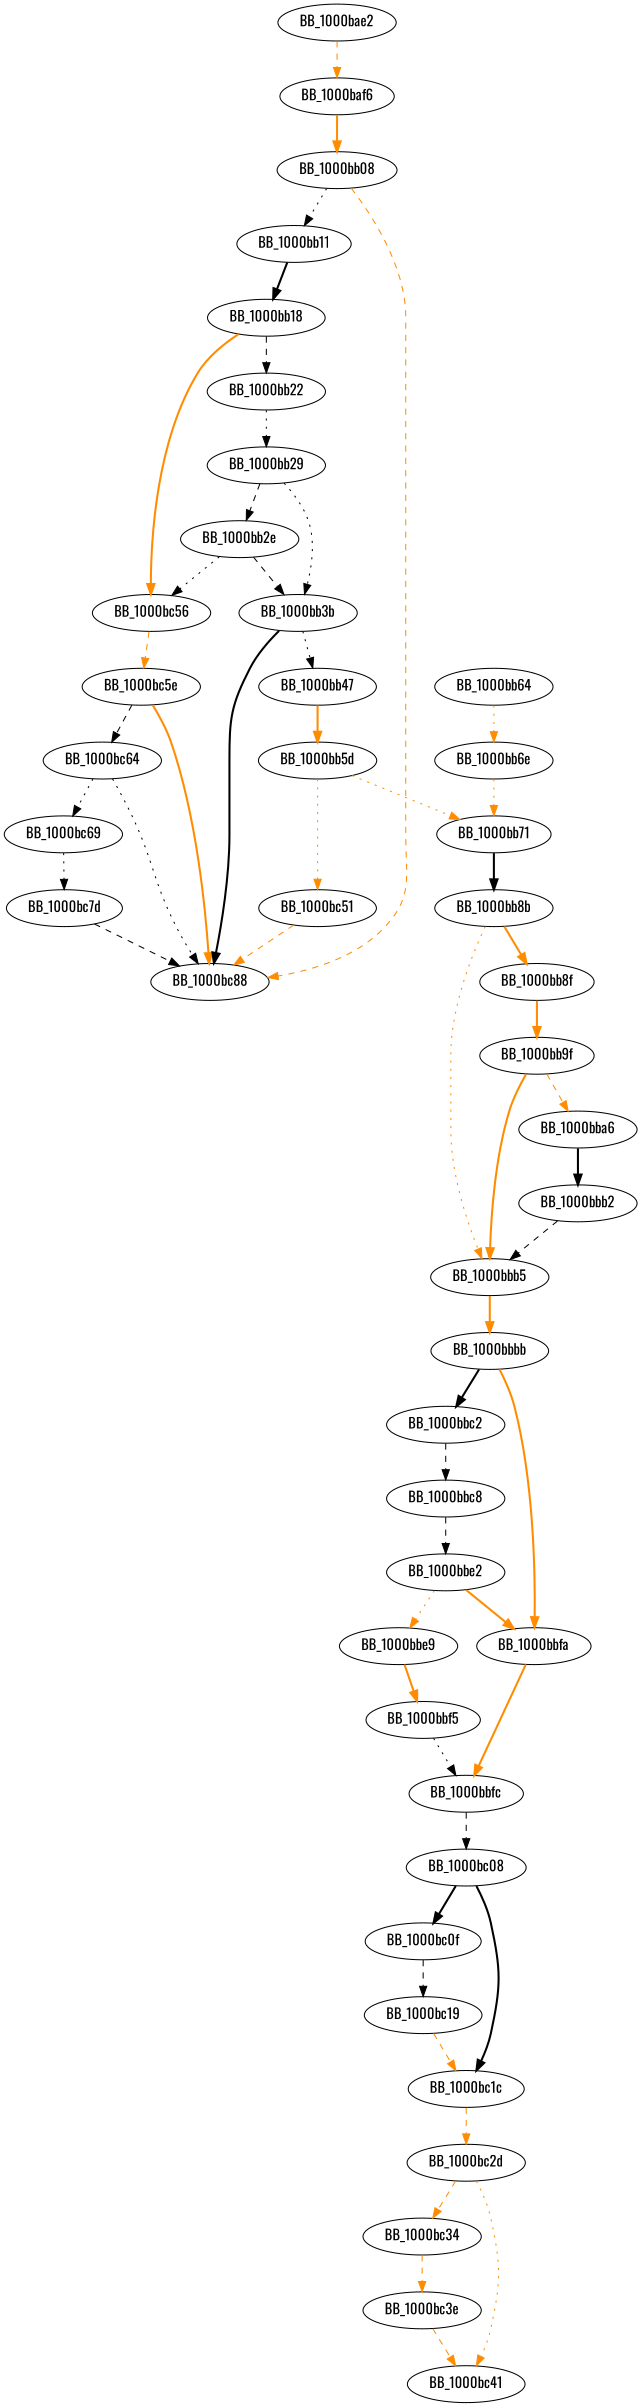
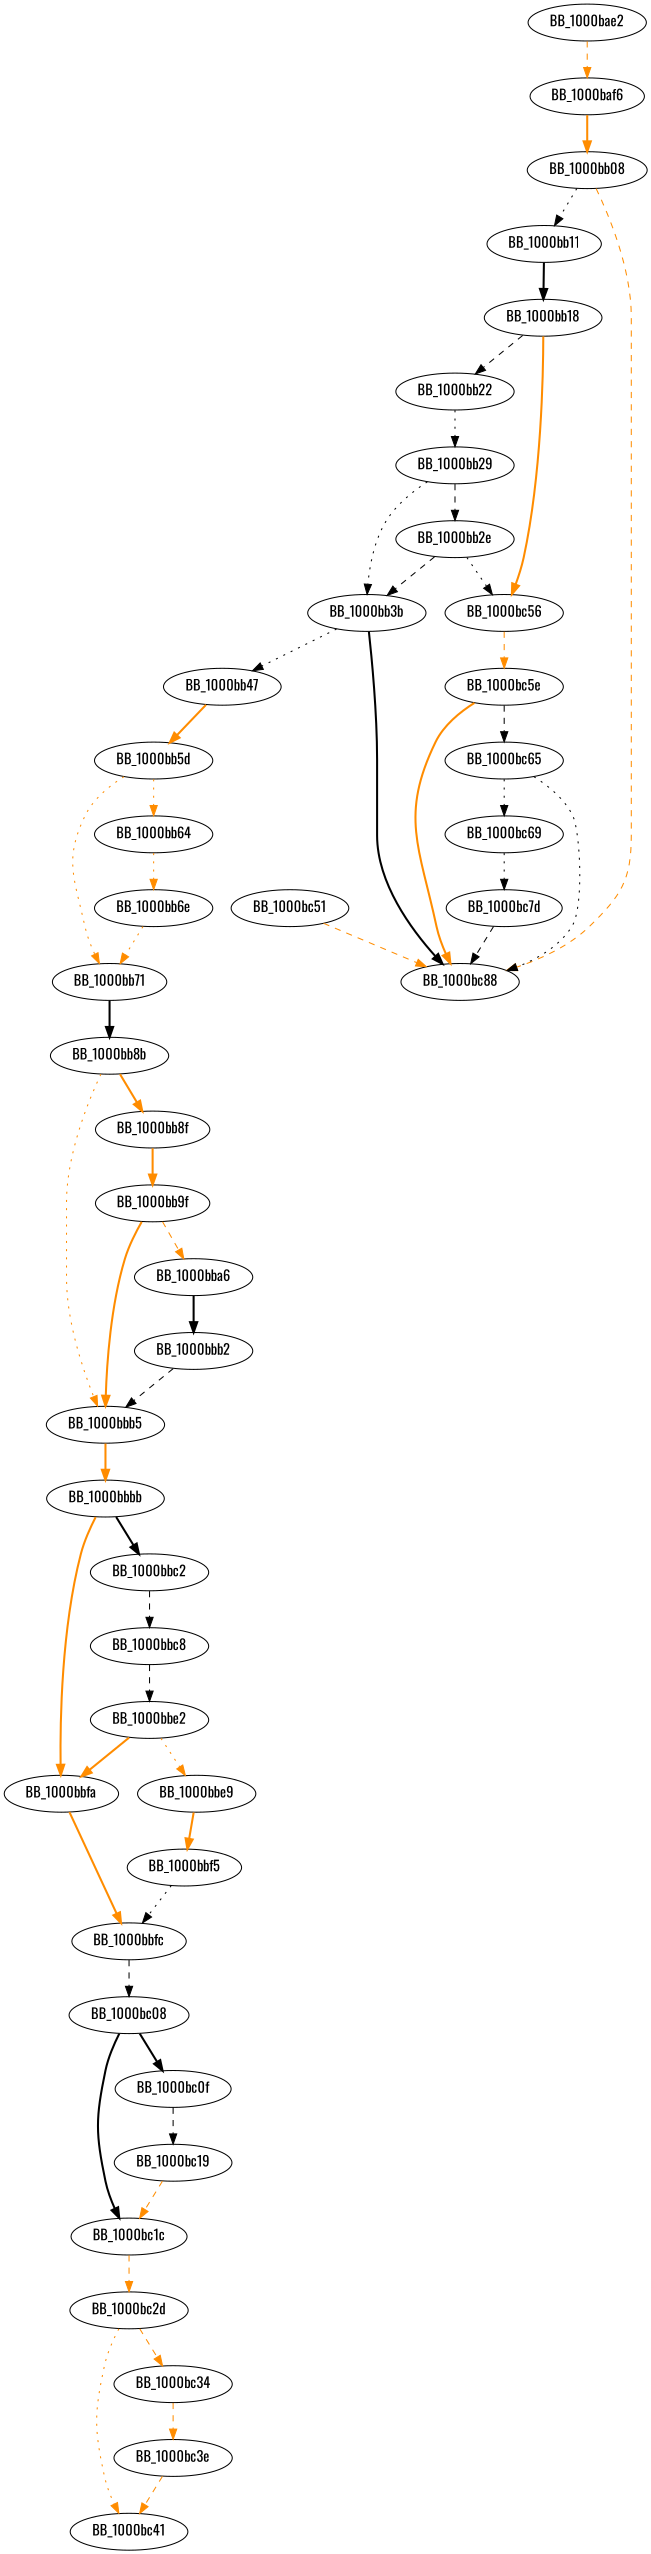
(102, 761) -> (504, 761)
(318, 829) -> (154, 792)
